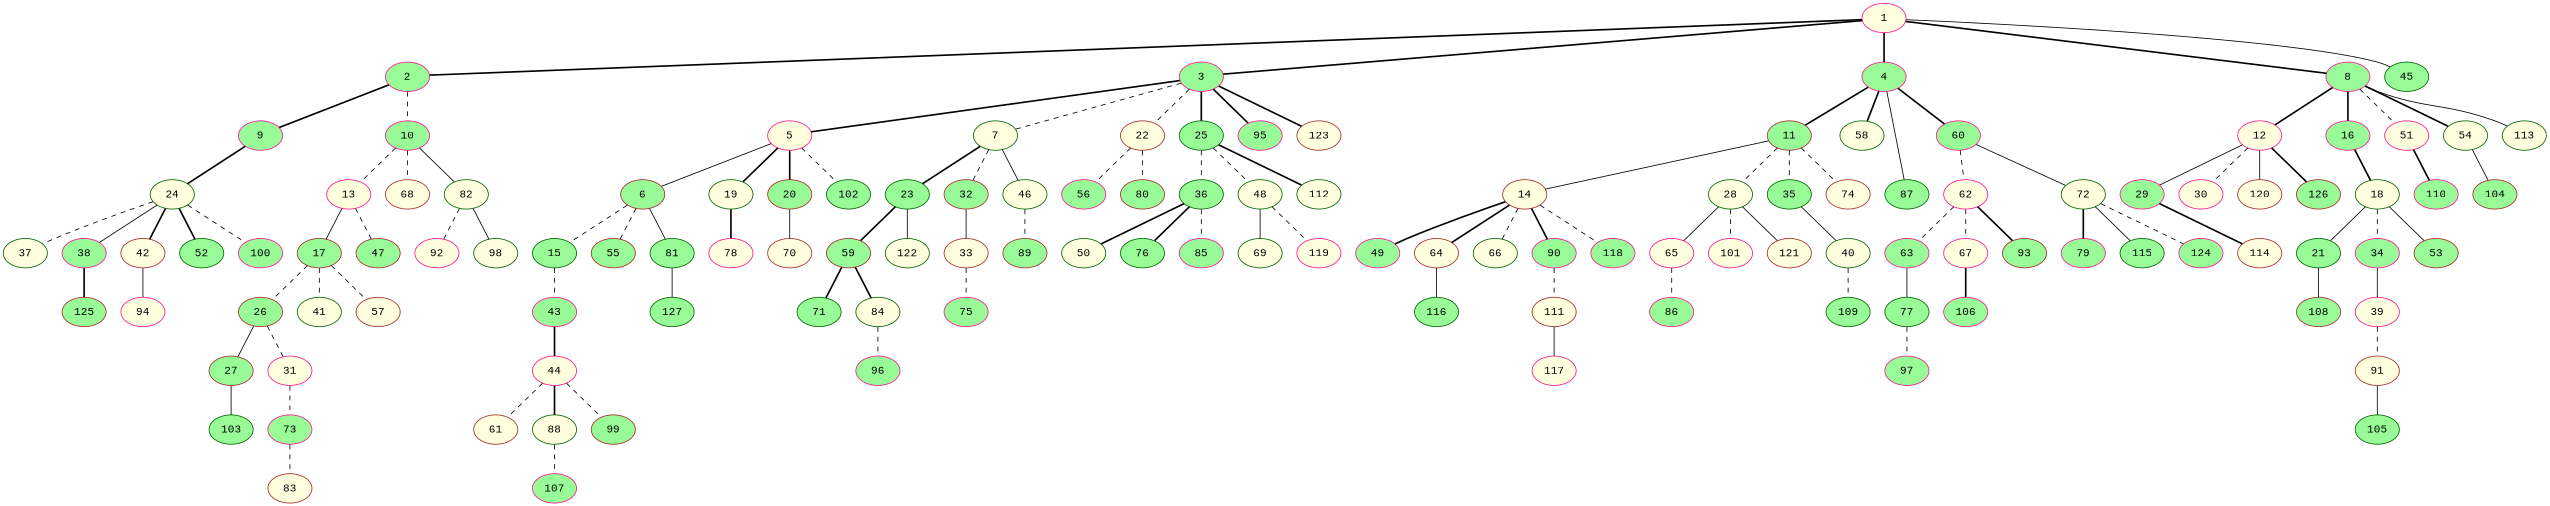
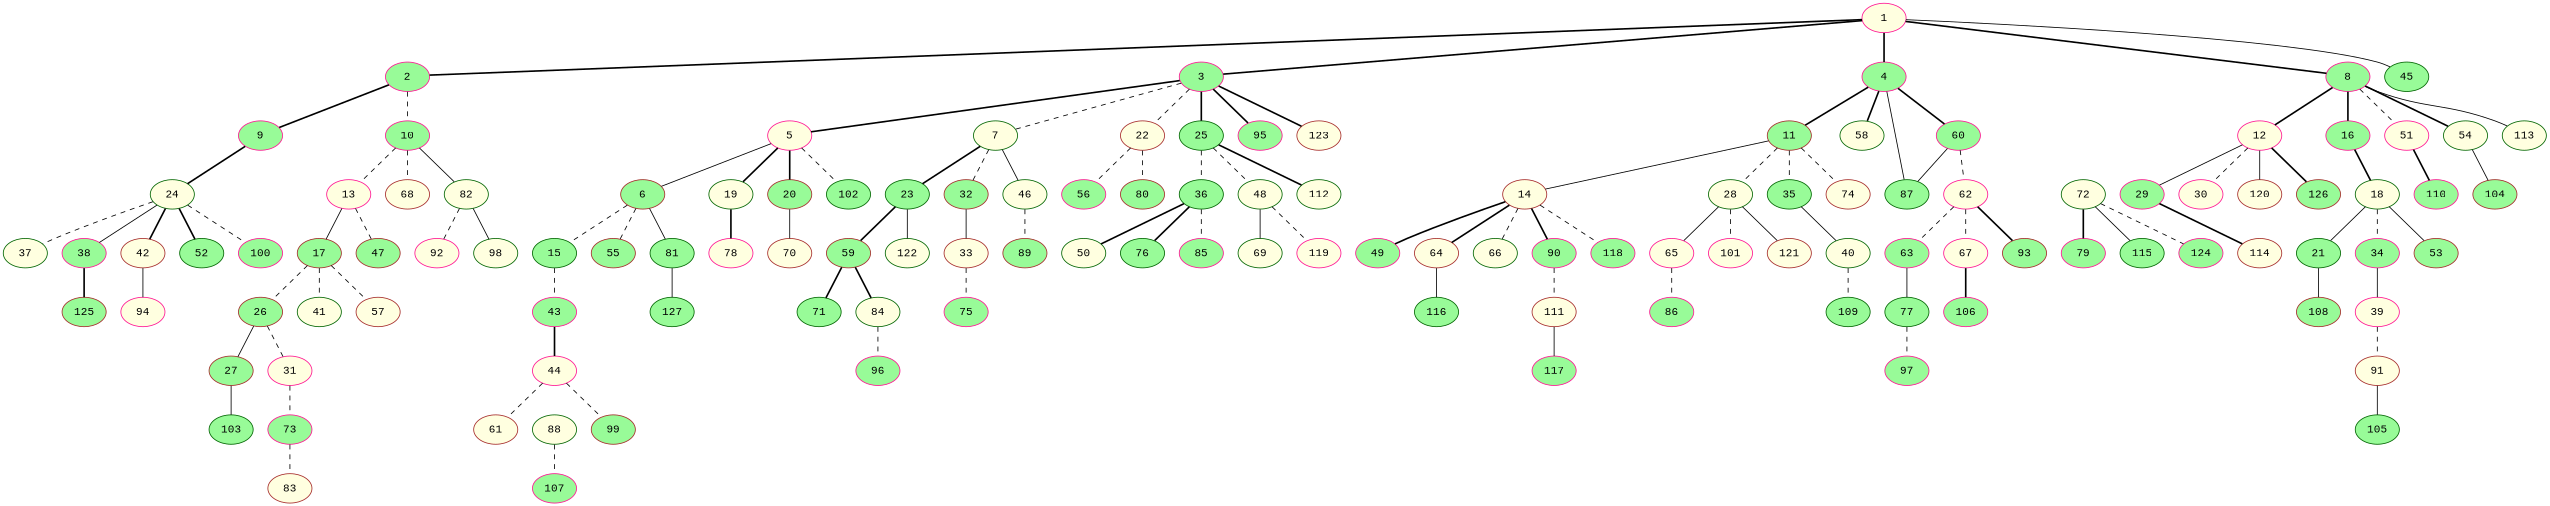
(2021, 165) -> (1933, 165)
(1554, 371) -> (1554, 371)
(555, 400) -> none
